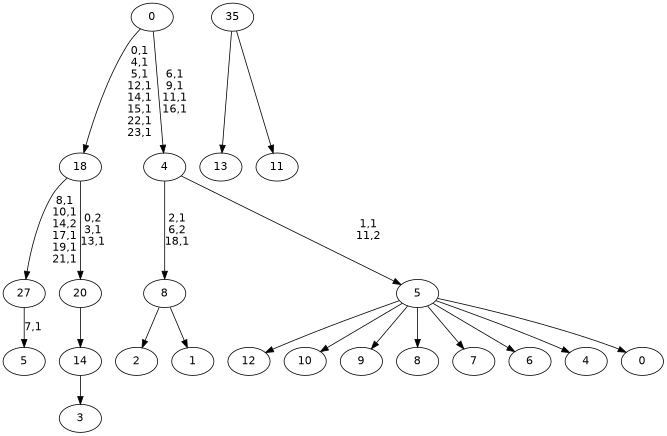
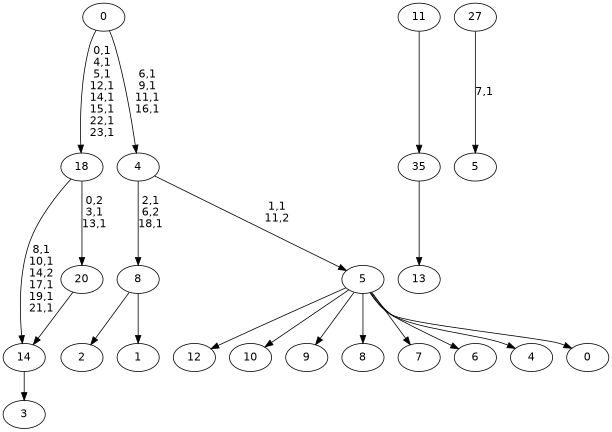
(254, 88) -> (419, 88)
(40, 221) -> (27, 251)
